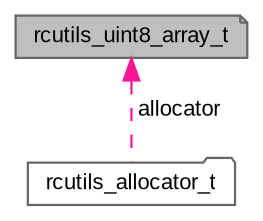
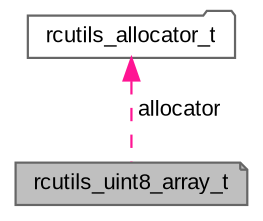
(131, 121) -> (131, 121)
